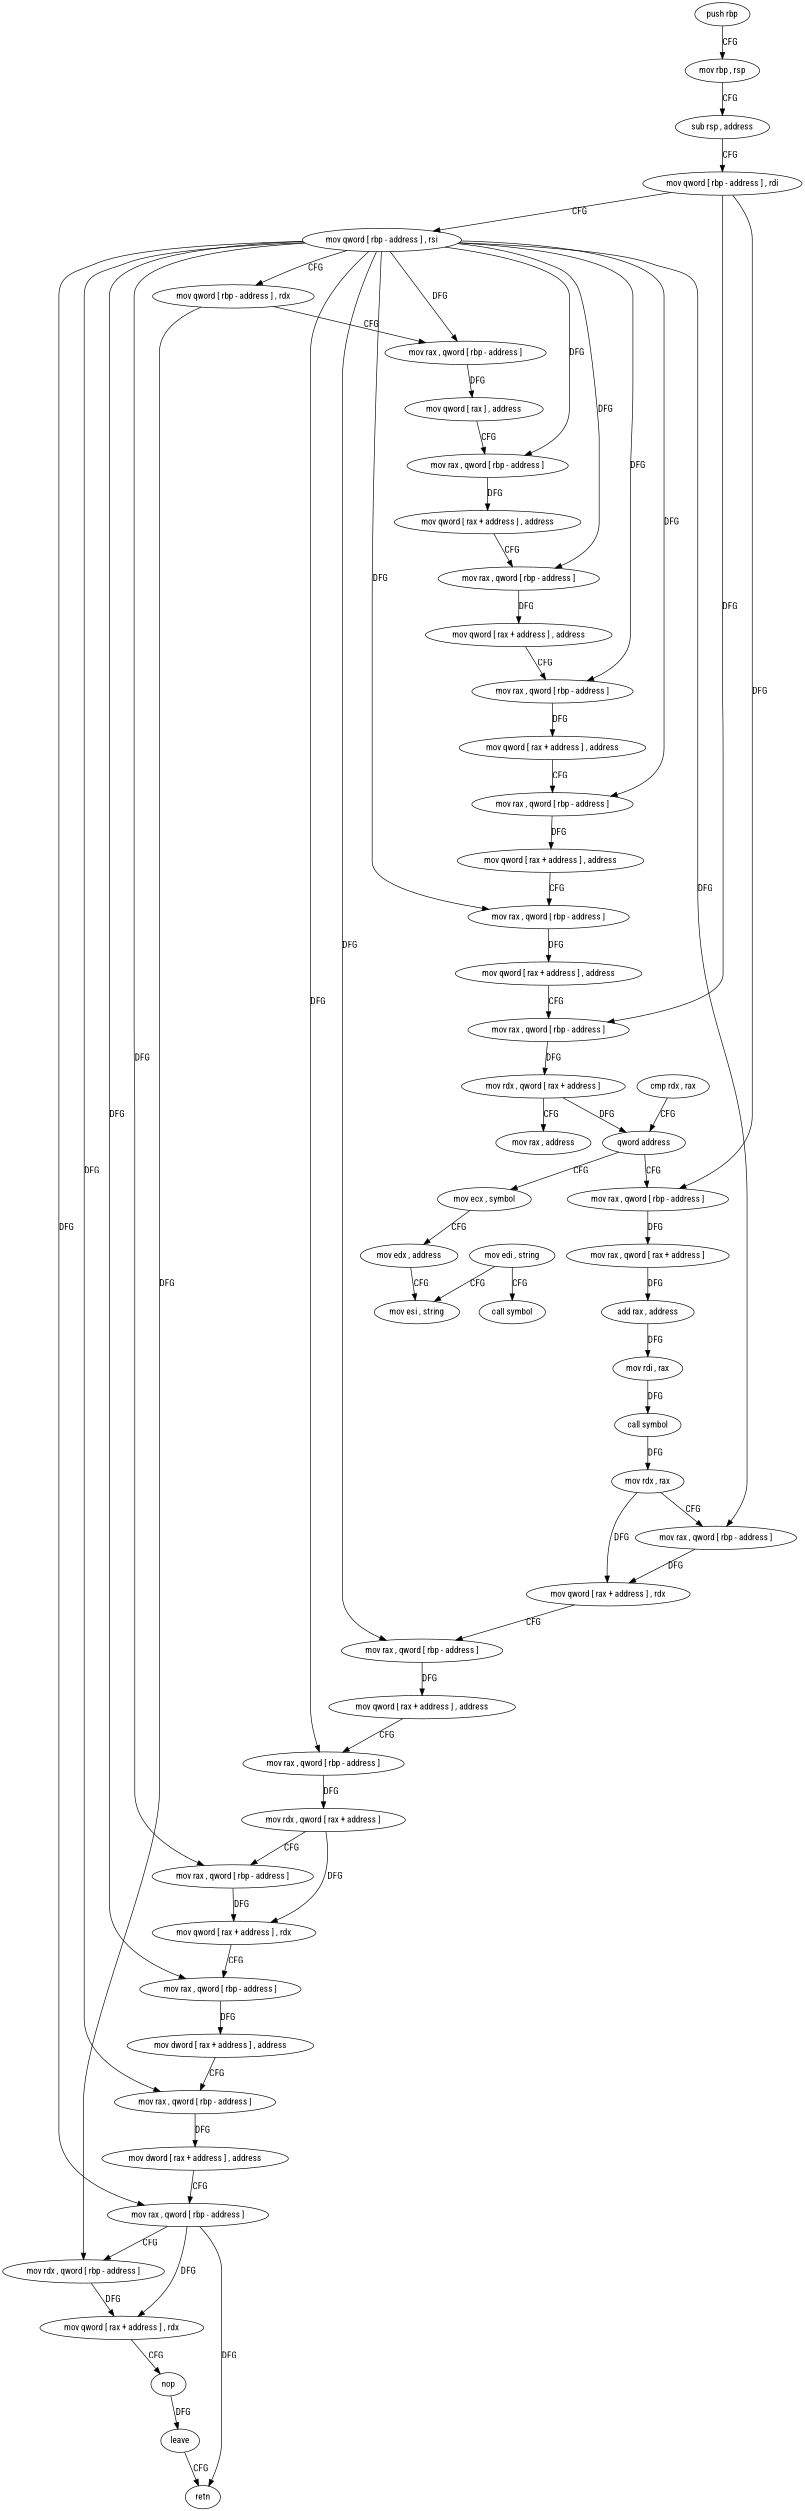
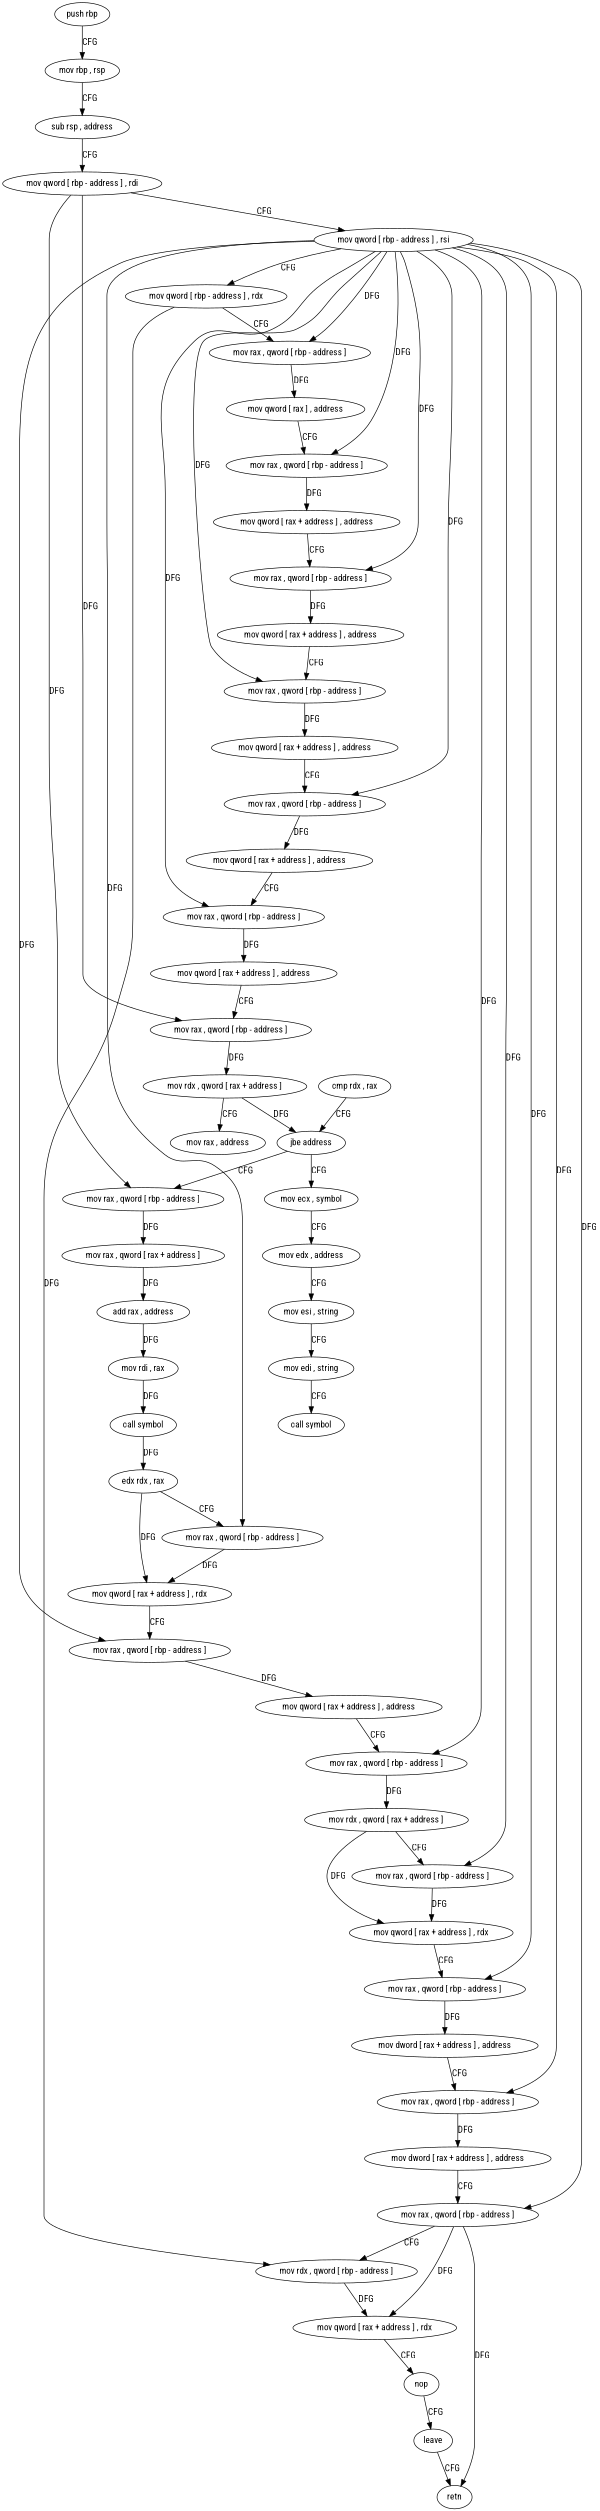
(644, 1143) -> (311, 1143)
(467, 1282) -> (311, 1337)
(648, 1481) -> (143, 1481)
(183, 2413) -> (436, 2413)
